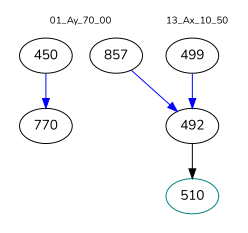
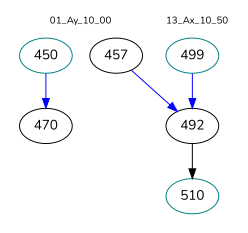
(81, 21) -> (81, 21)
(46, 56) -> (46, 56)
(116, 56) -> (116, 56)
(192, 56) -> (192, 56)
(46, 126) -> (46, 126)
